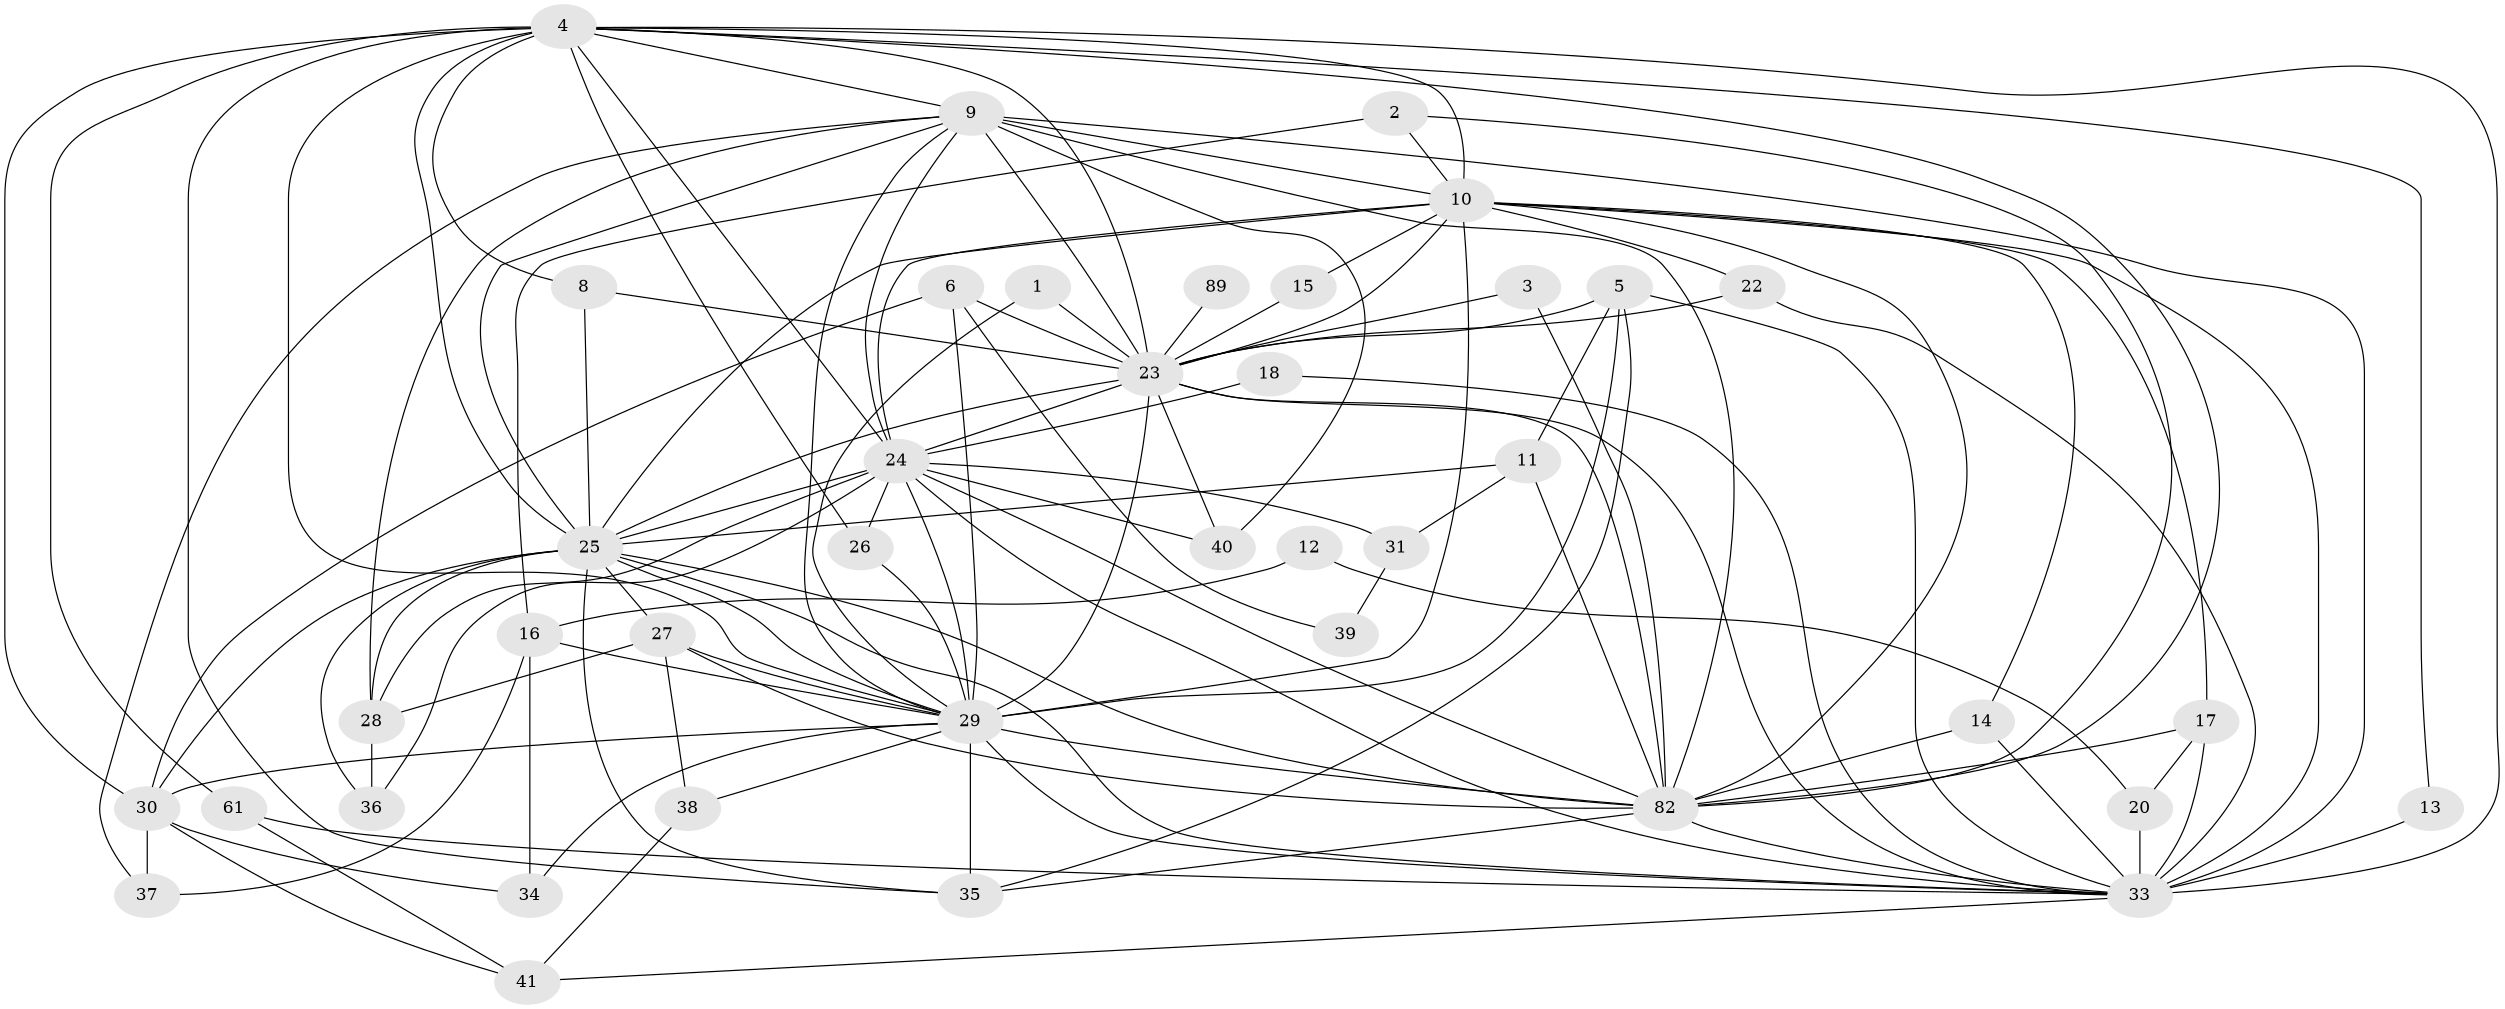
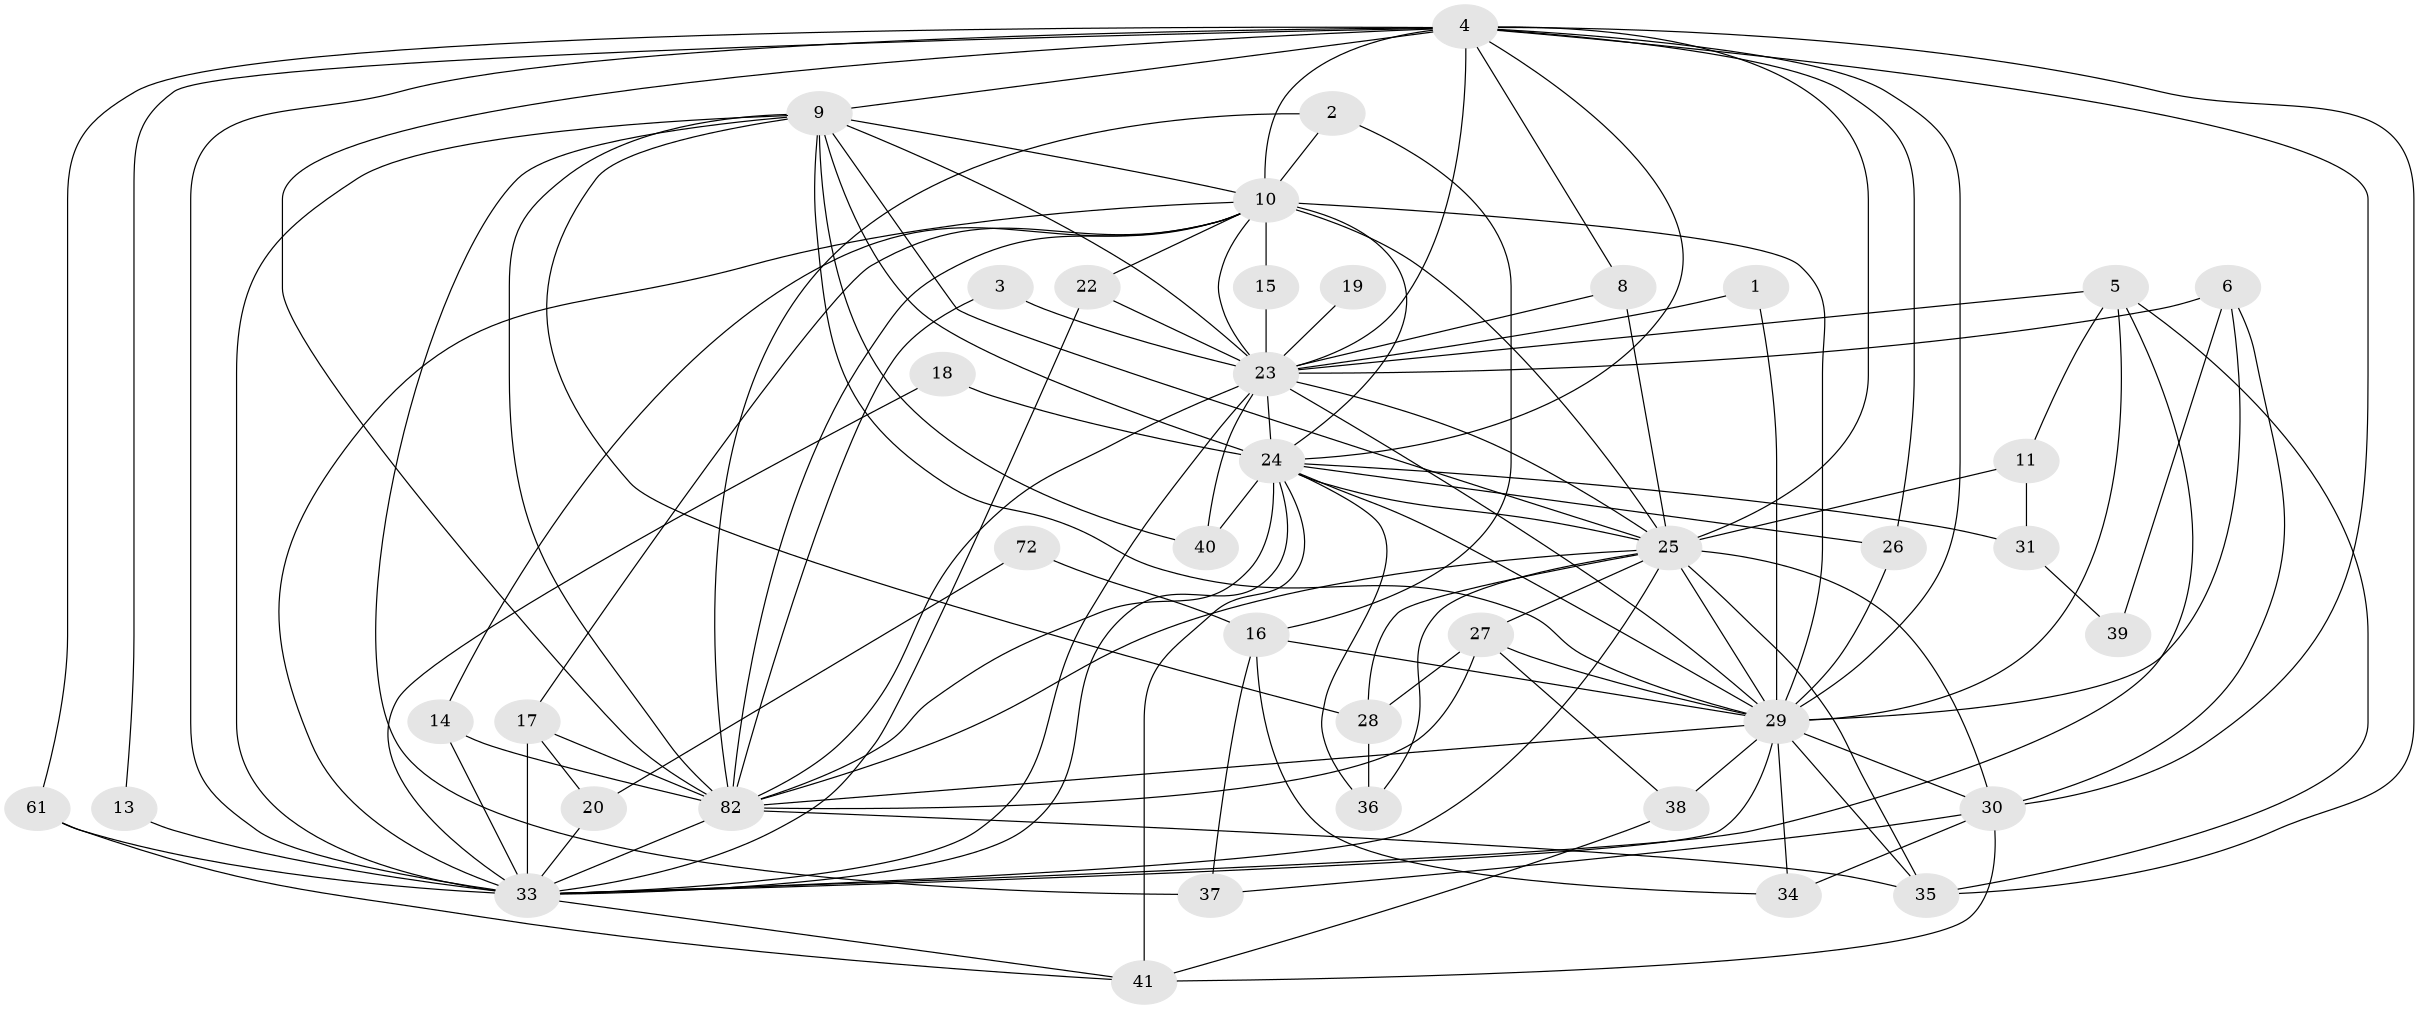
(1217, 287) -> (1353, 287)
(1310, 548) -> (1027, 548)
(622, 573) -> (1152, 679)
(1597, 635) -> none
